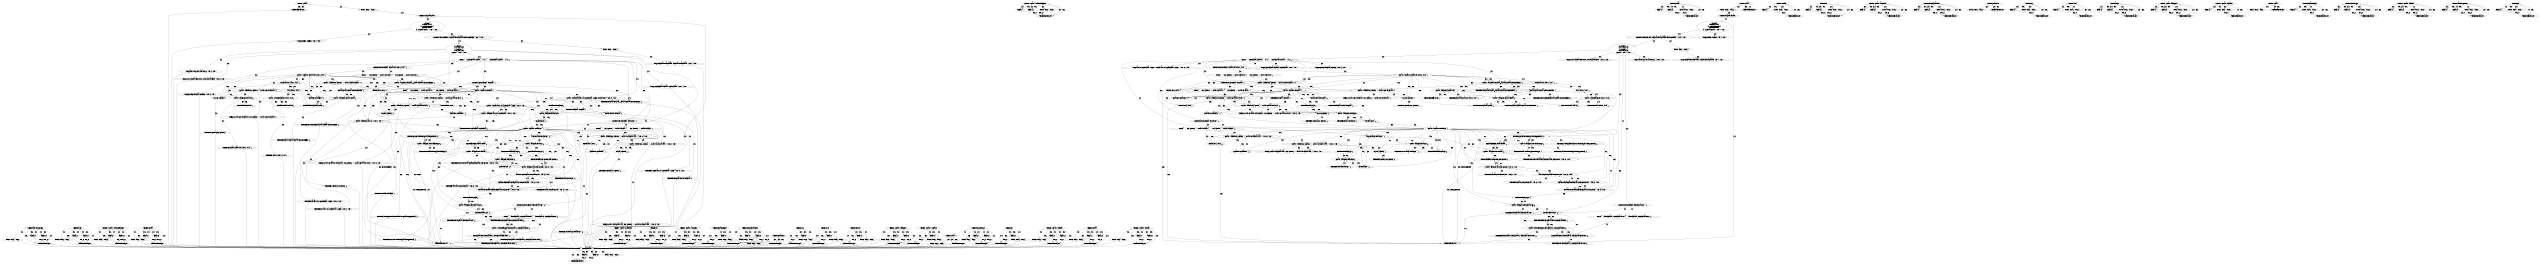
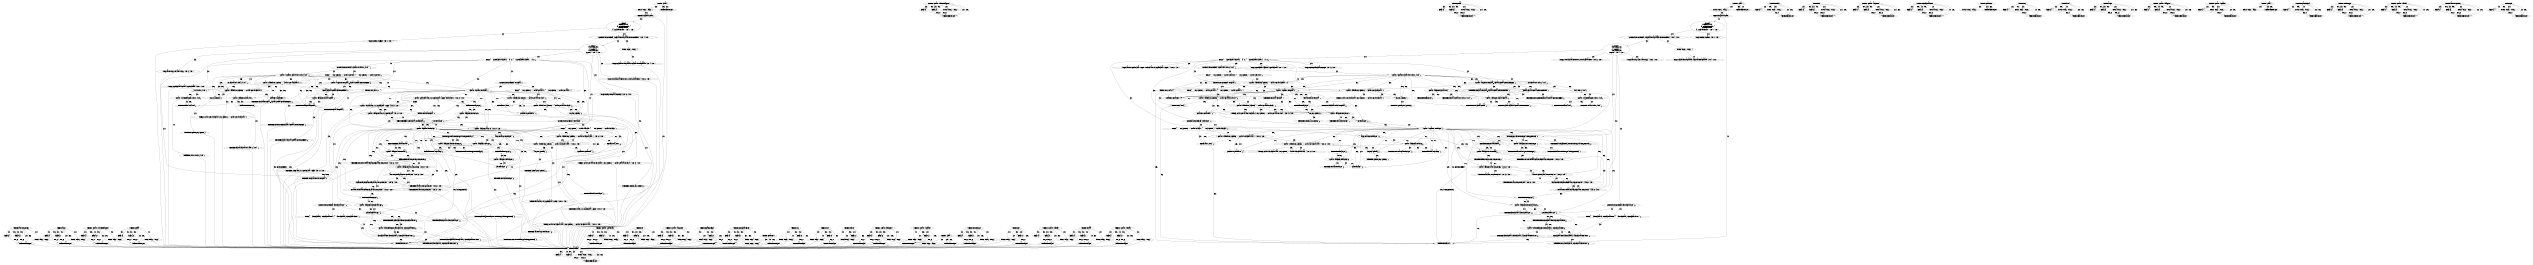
(421, 125) -> (448, 125)
